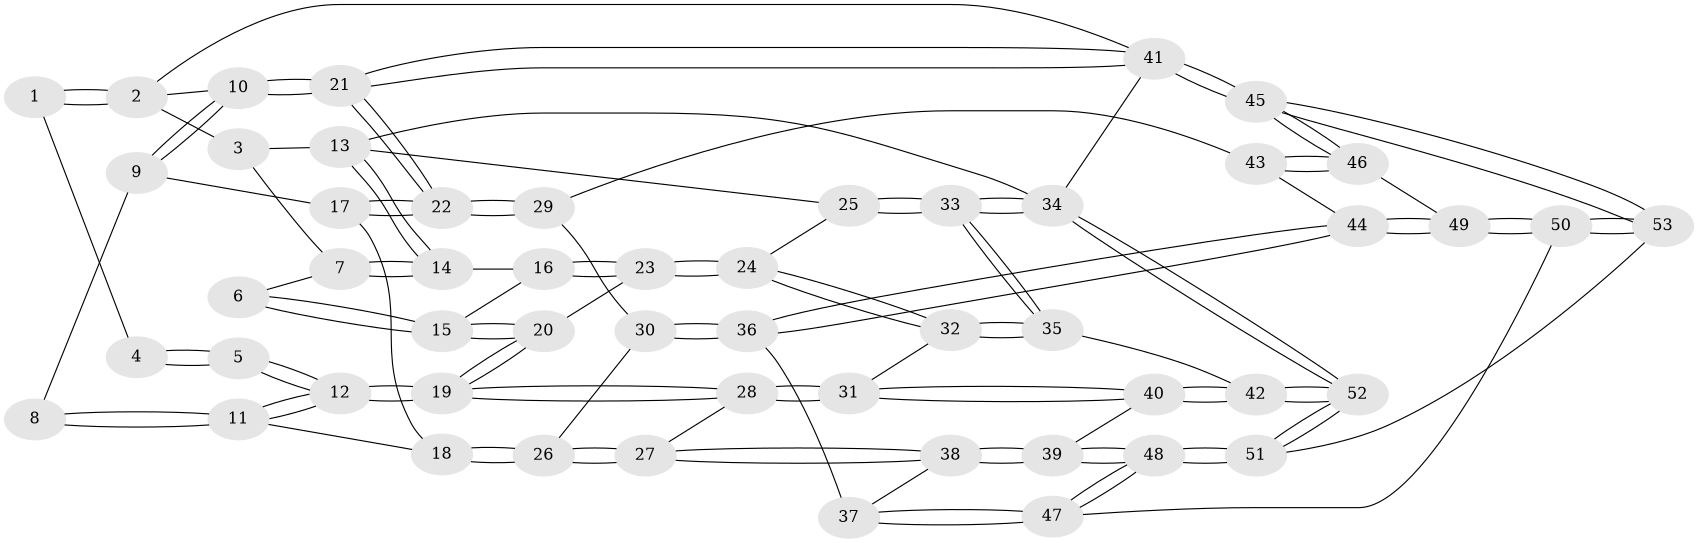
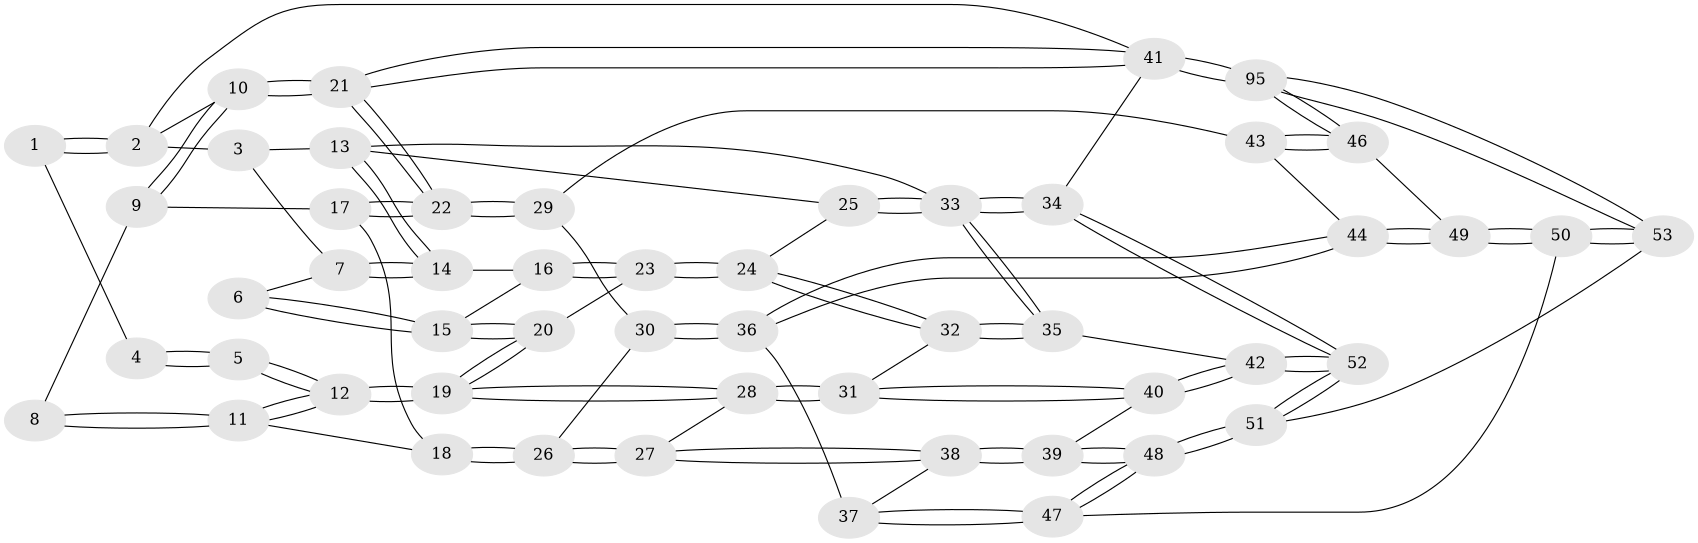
(1256, 102) -> (1256, 80)
(703, 114) -> (652, 146)
